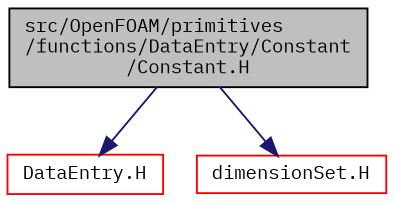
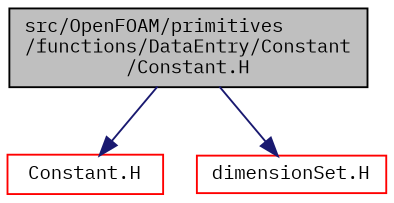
(85, 174) -> (85, 174)
